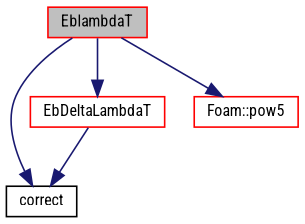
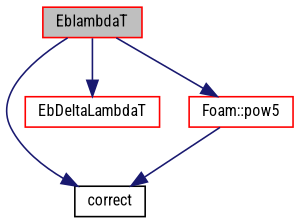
(74, 150) -> (182, 152)
